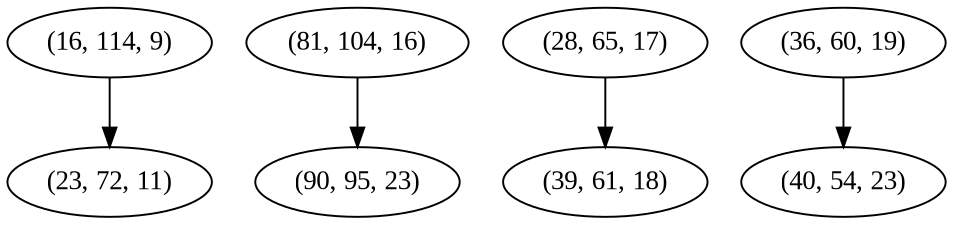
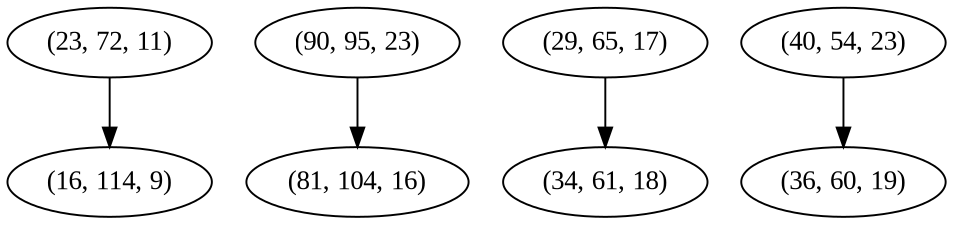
(605, 43) -> (605, 43)
(110, 103) -> (110, 103)
(358, 103) -> (358, 103)
(843, 103) -> (843, 103)
(605, 182) -> (605, 182)
